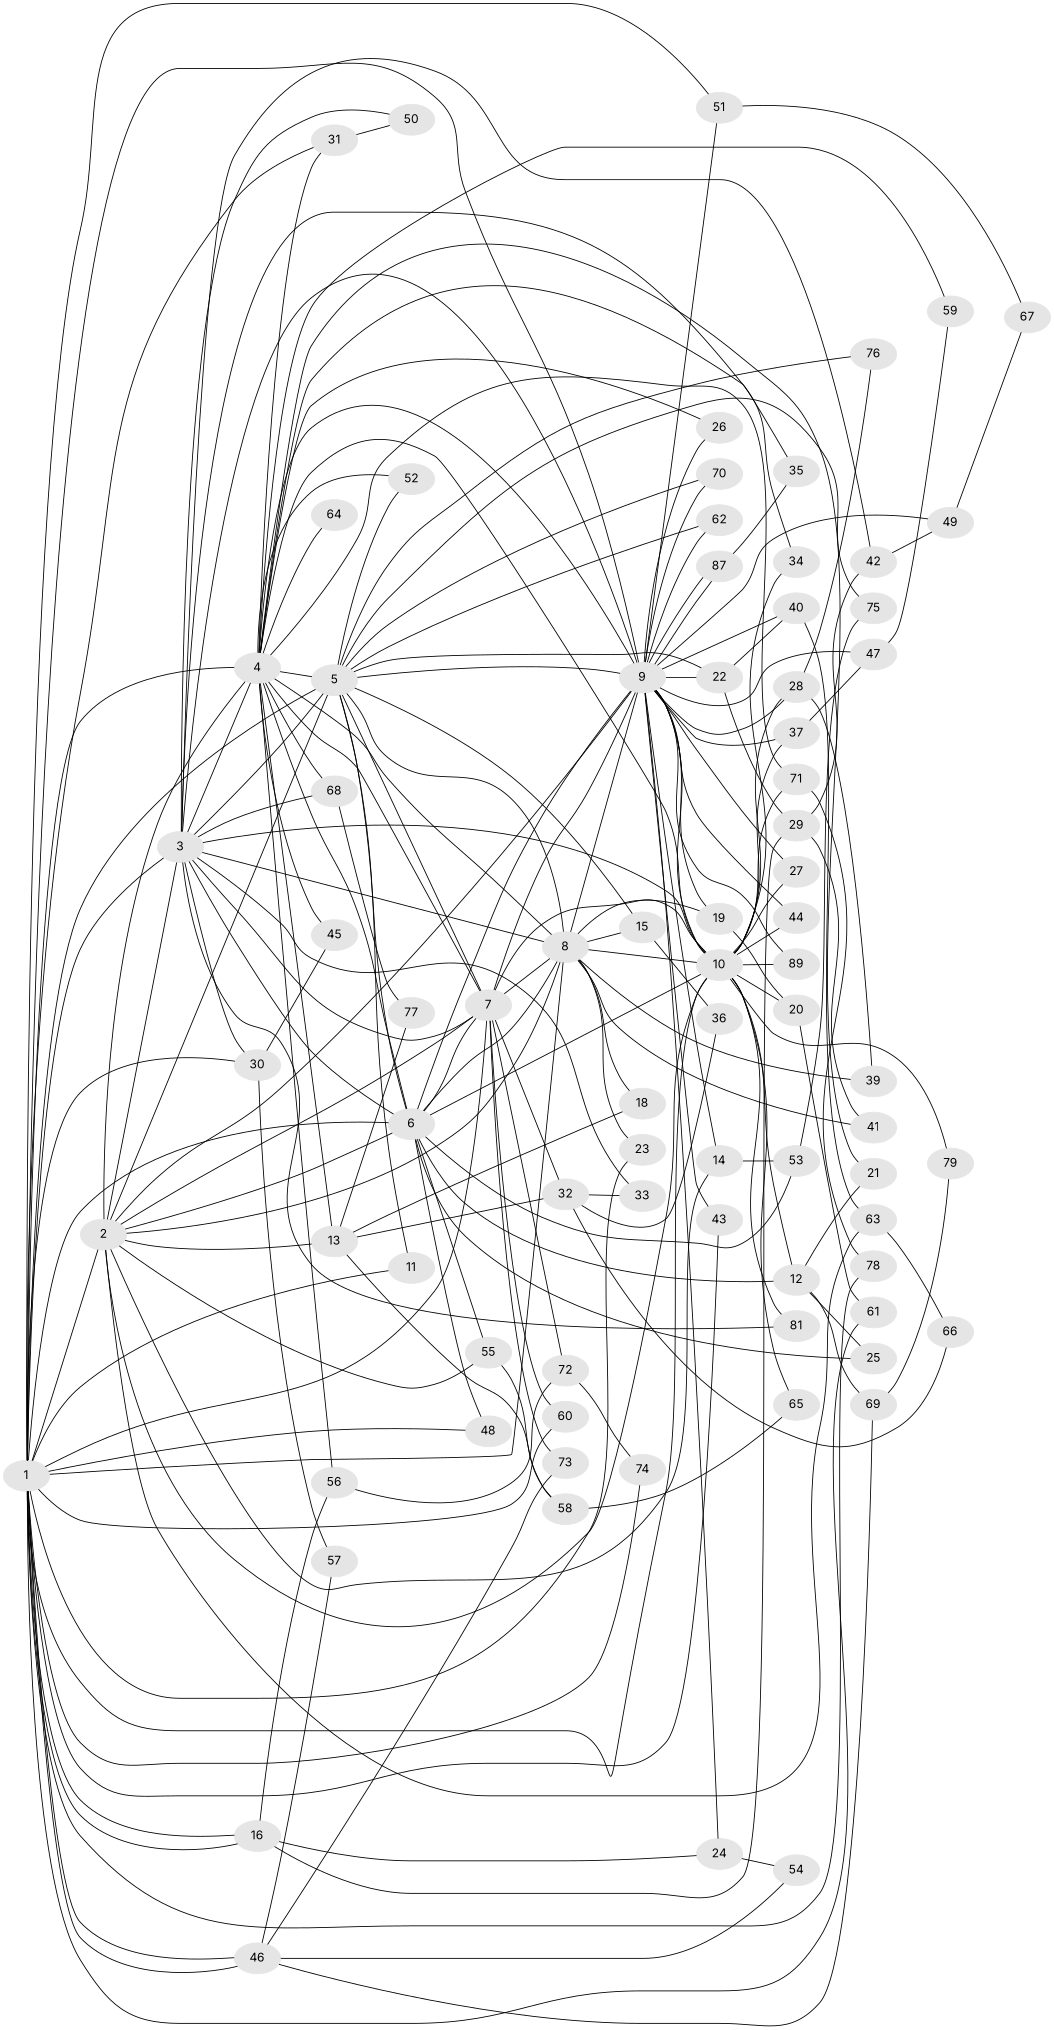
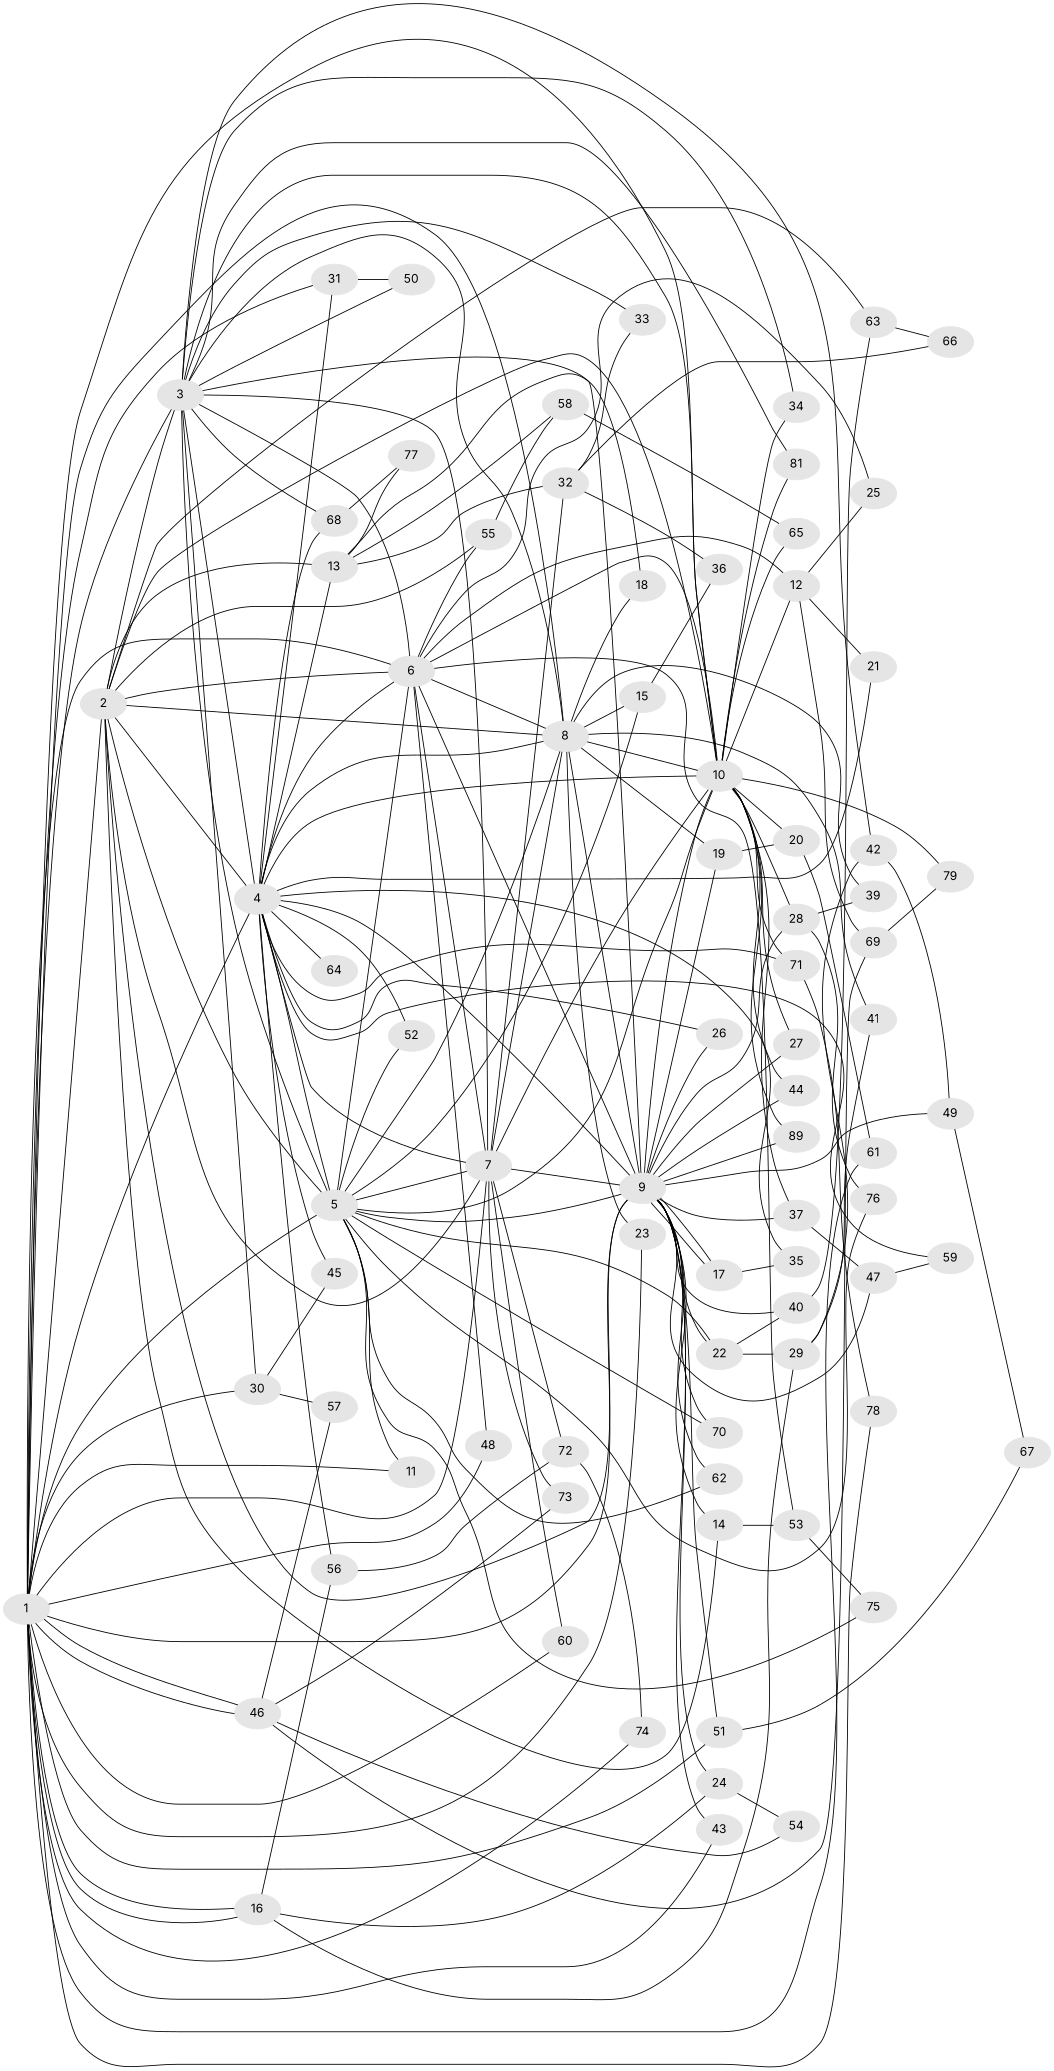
(720, 566) -> (720, 1275)
none -> (609, 1080)
